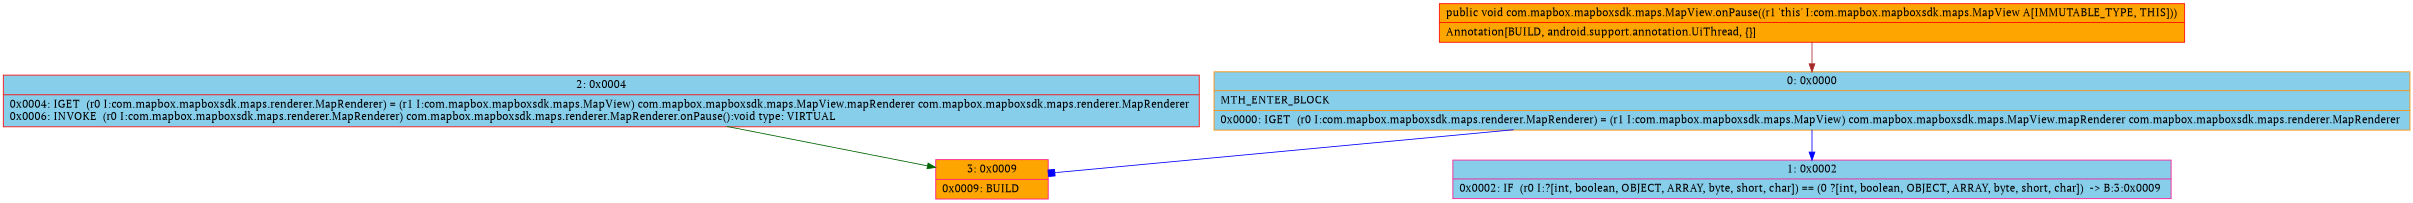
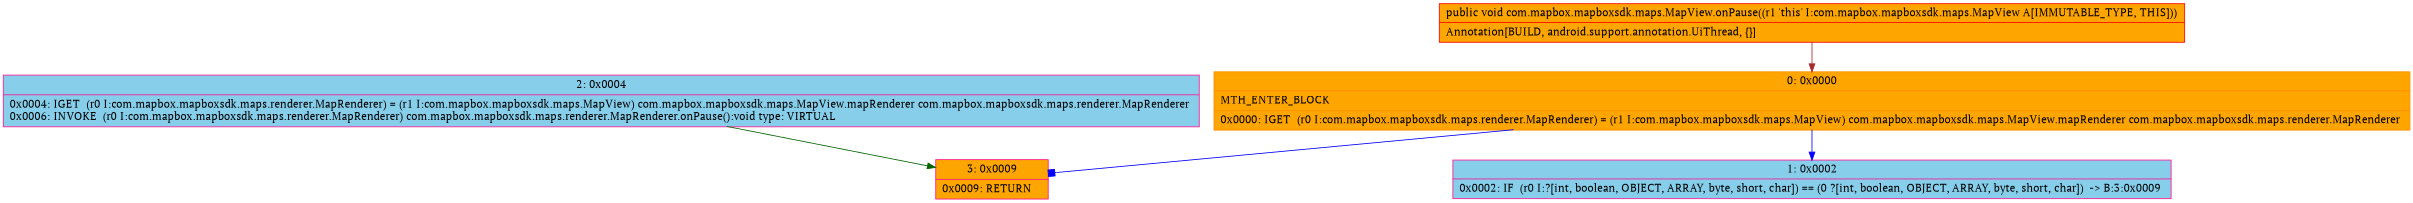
(601, 101) -> (601, 101)
(1812, 101) -> (1812, 101)
(986, 189) -> (992, 189)
